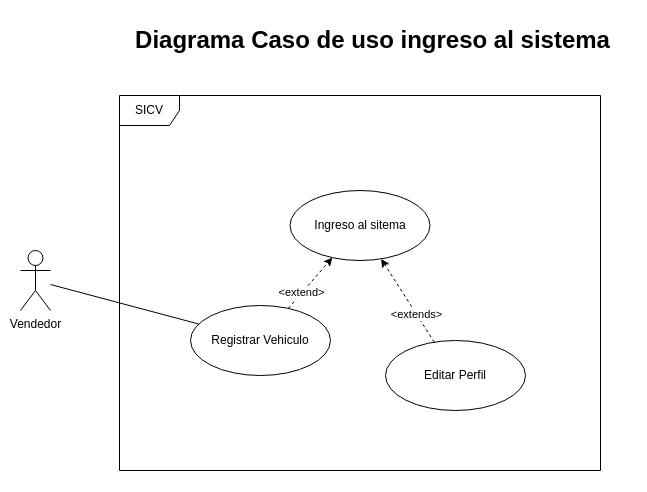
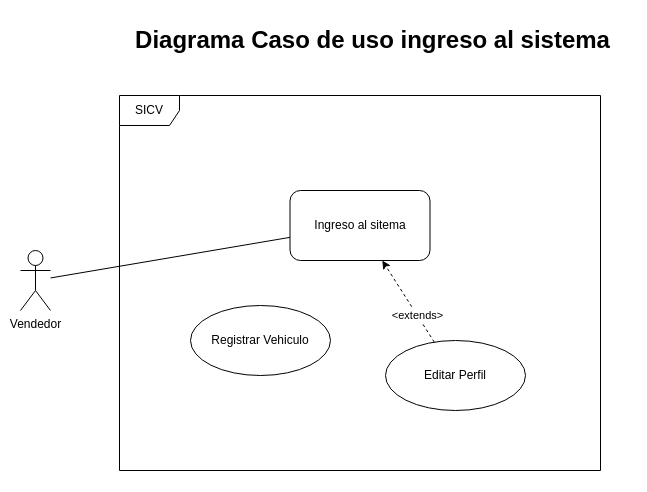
(360, 226) -> (360, 226)
(308, 285) -> none
(124, 304) -> (170, 258)
